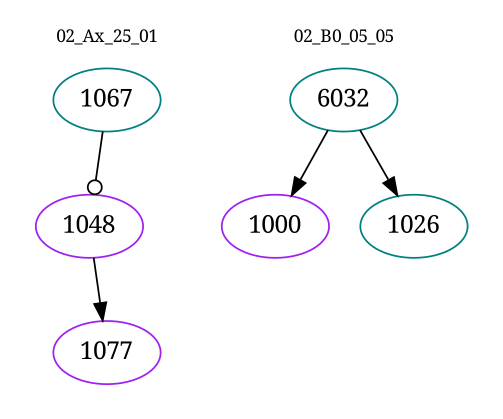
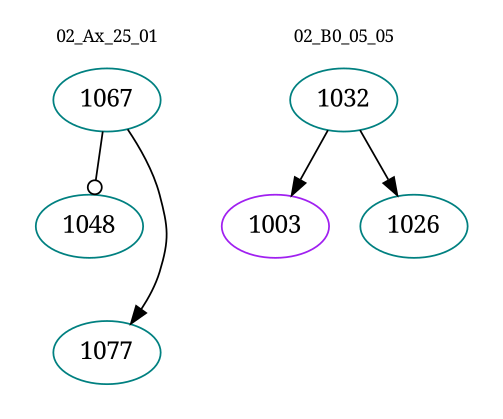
(344, 100) -> (344, 100)
(89, 226) -> (89, 226)
(275, 226) -> (275, 226)
(97, 280) -> (165, 218)
(107, 353) -> (107, 353)
